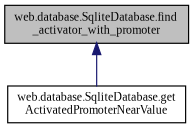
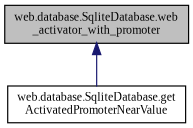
(97, 24) -> (97, 24)
